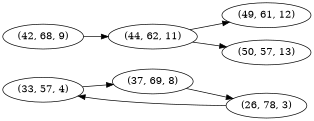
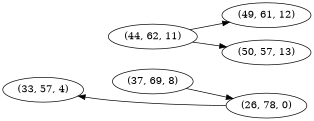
(43, 37) -> none
(95, 86) -> none
(266, 106) -> (266, 106)
